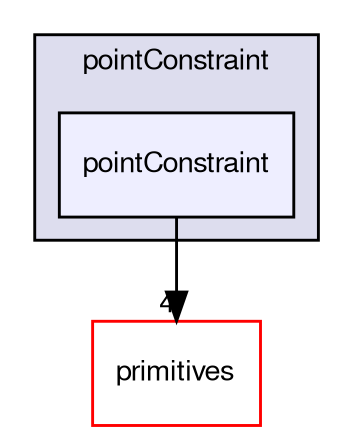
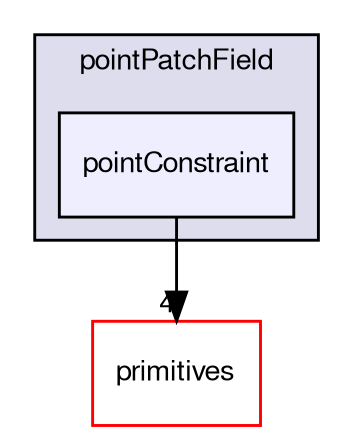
(177, 62) -> (177, 62)
